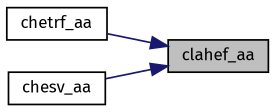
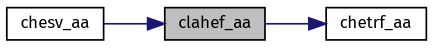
(129, 38) -> (287, 24)
